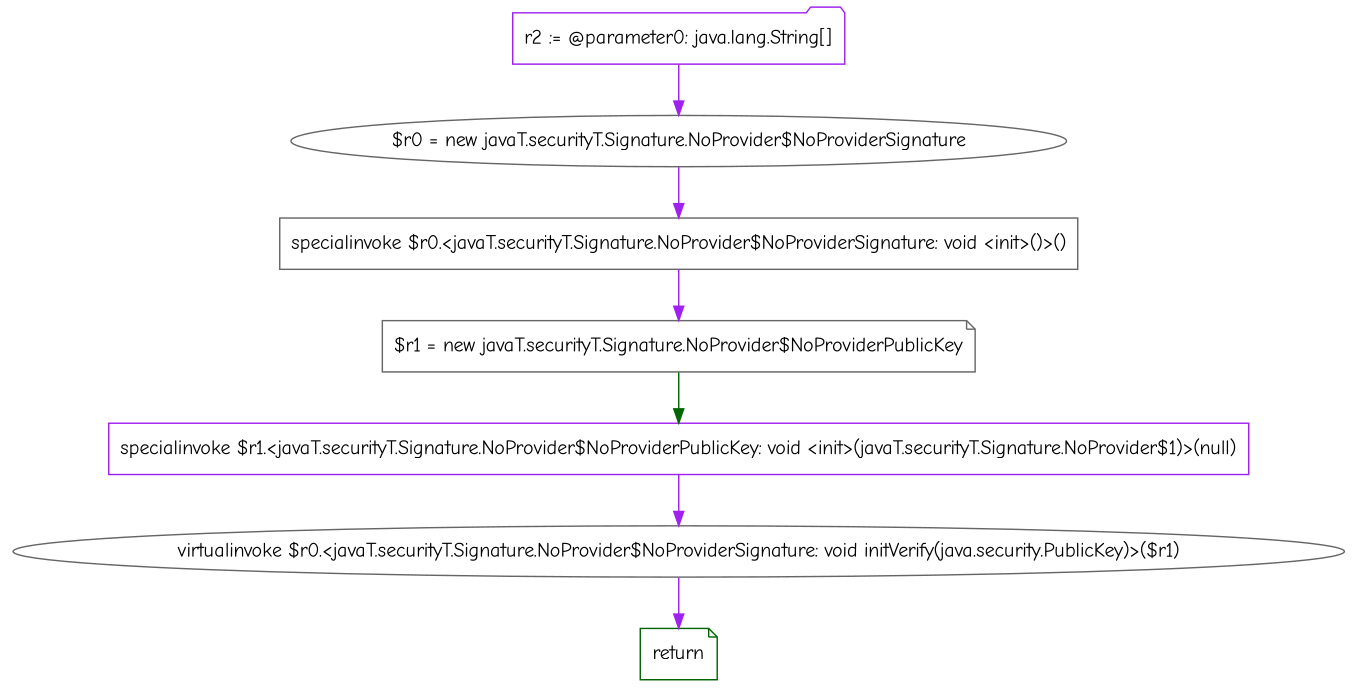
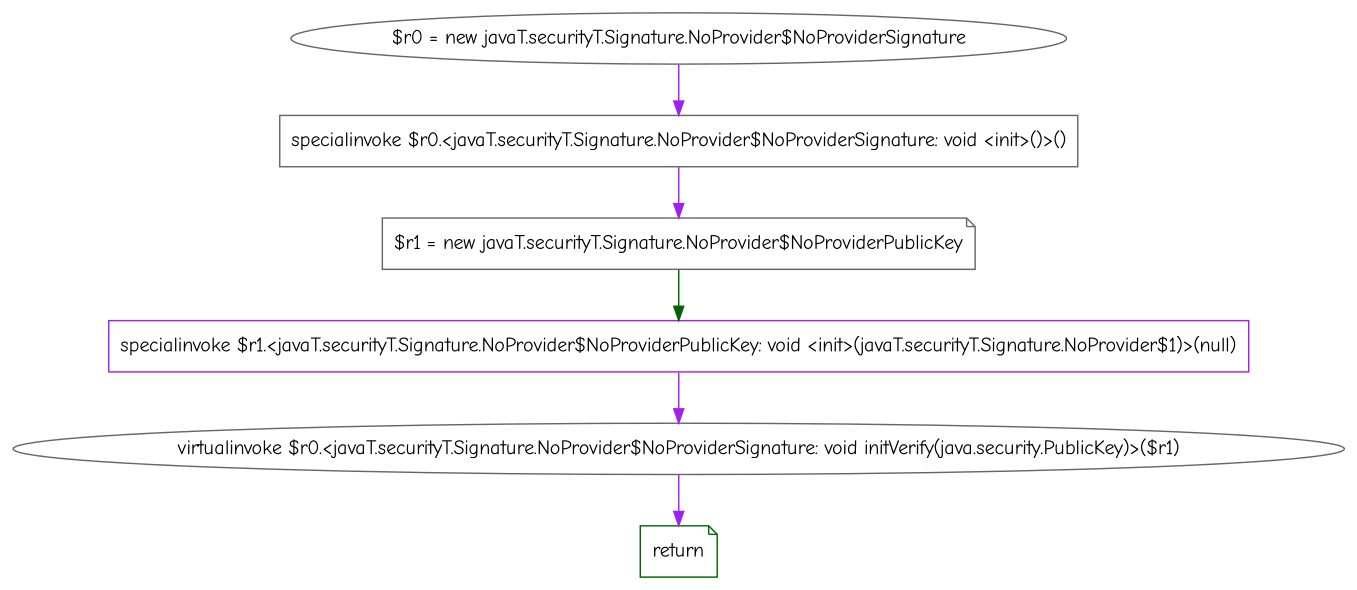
(679, 38) -> none
